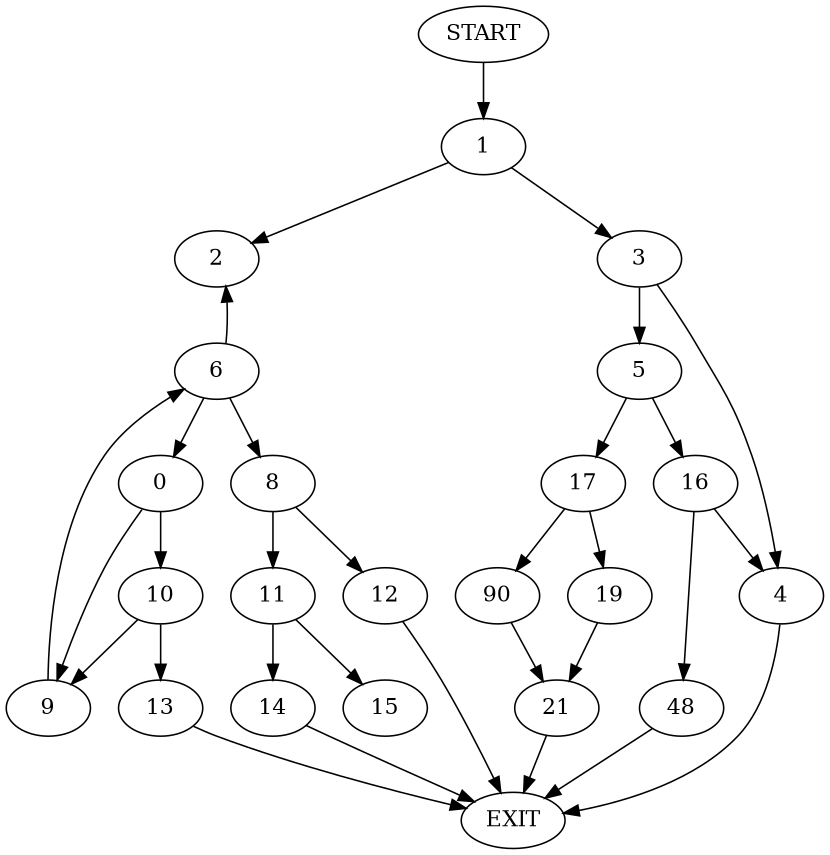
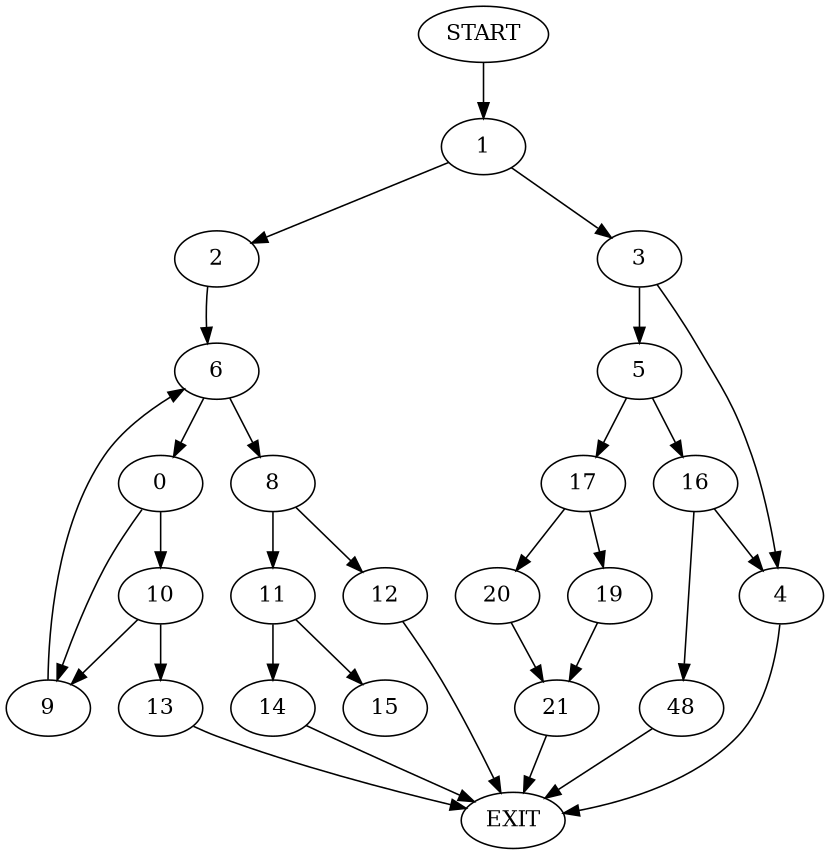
(227, 323) -> (206, 307)
(498, 596) -> (498, 596)
